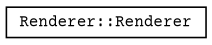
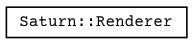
(106, 22) -> (97, 22)
